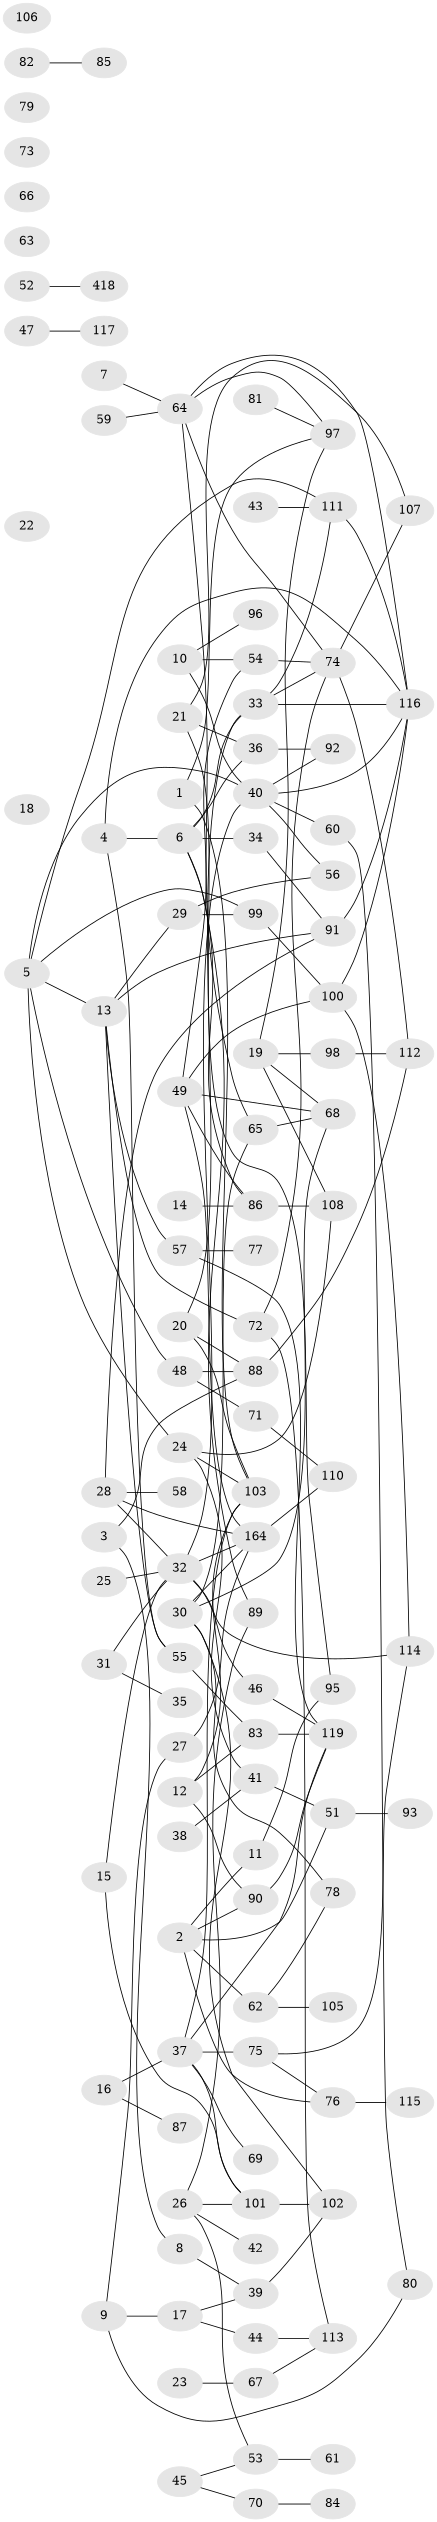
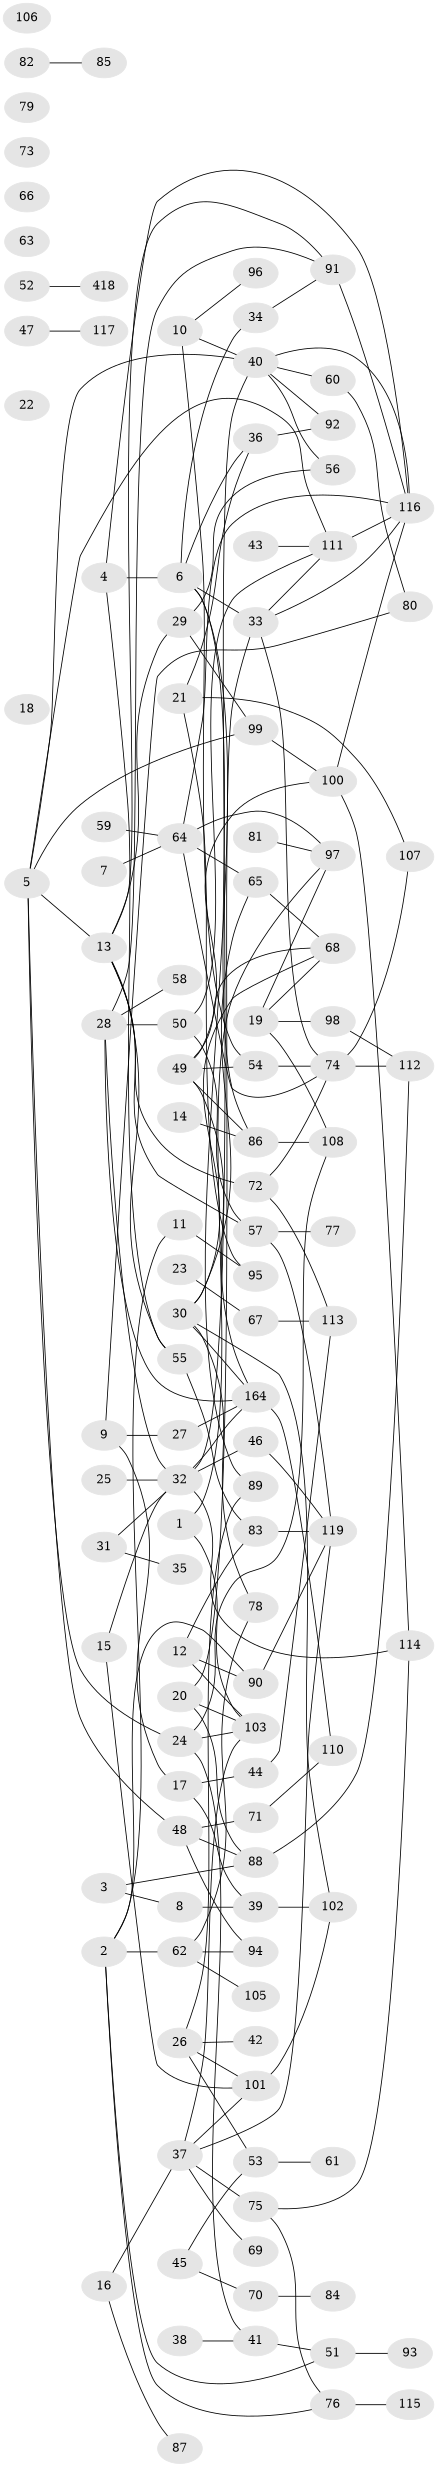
none -> (180, 1025)
none -> (256, 1952)
